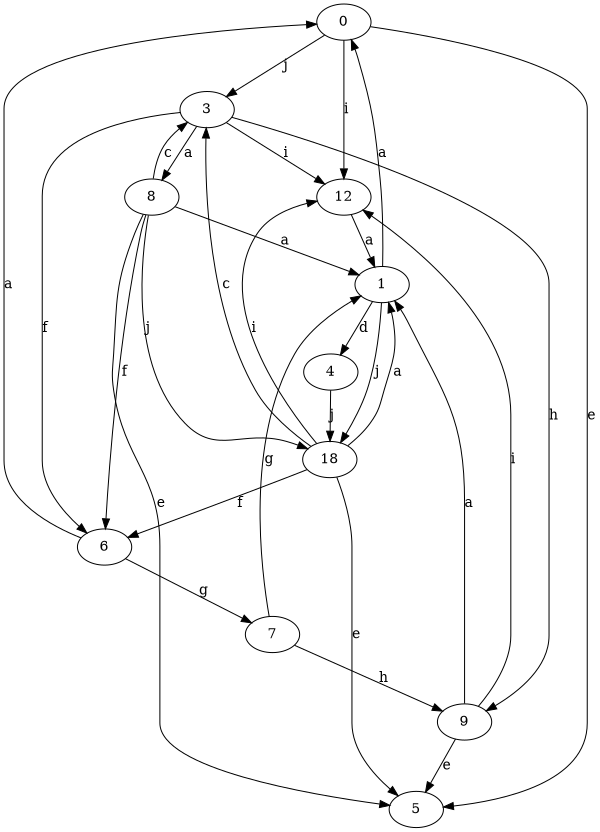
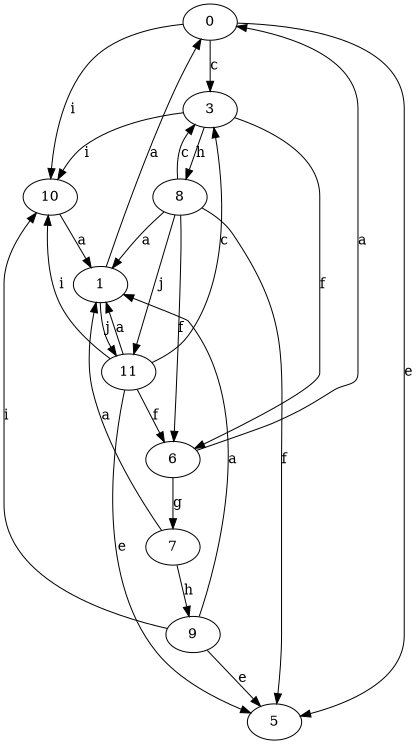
(286, 66) -> (214, 66)
(189, 153) -> (201, 153)
(344, 197) -> (50, 197)
(549, 321) -> none
(331, 372) -> none
(269, 460) -> (106, 416)
(330, 460) -> (129, 372)
(161, 503) -> (285, 460)
